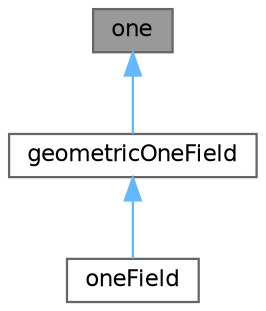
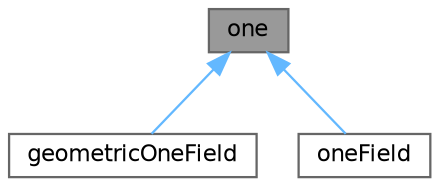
(133, 230) -> (315, 101)
